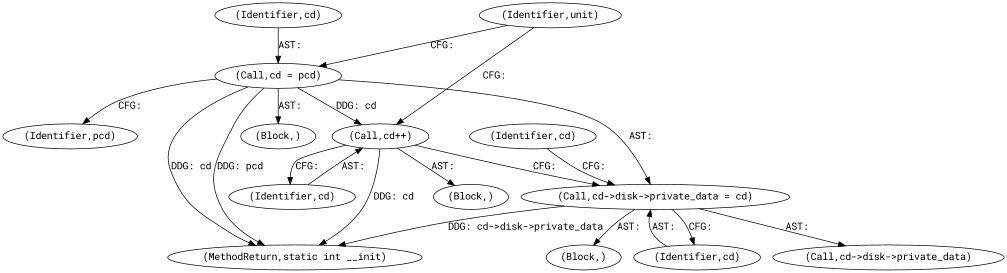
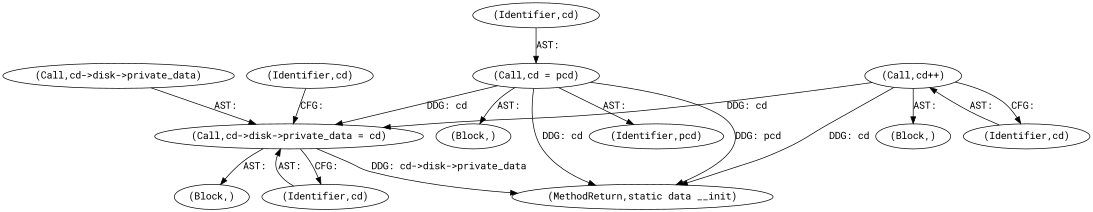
(550, 15) -> none
(327, 104) -> none
(133, 106) -> (617, 106)
(644, 136) -> (447, 106)
(548, 167) -> (747, 106)
(769, 226) -> (200, 105)
(295, 257) -> (643, 197)
